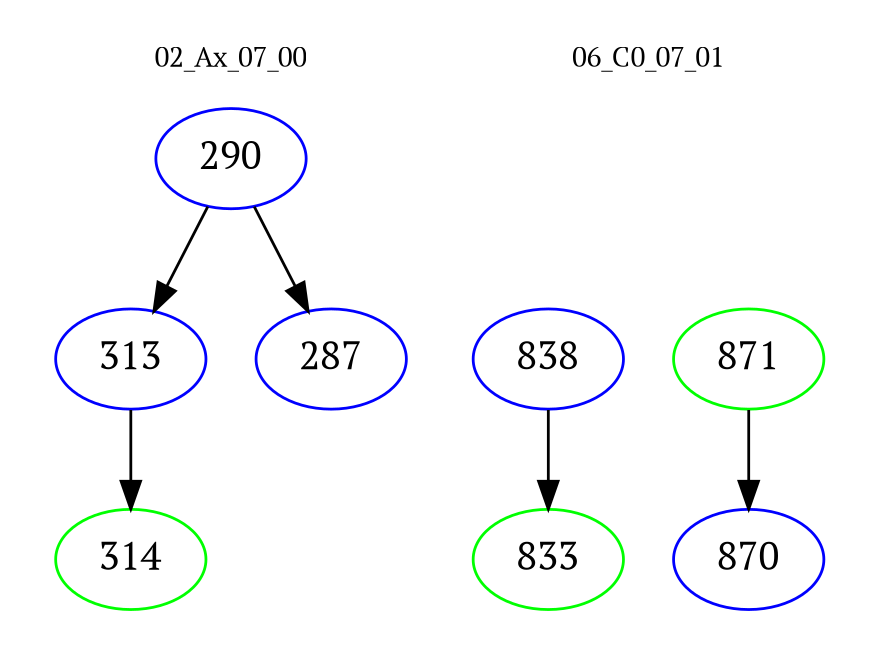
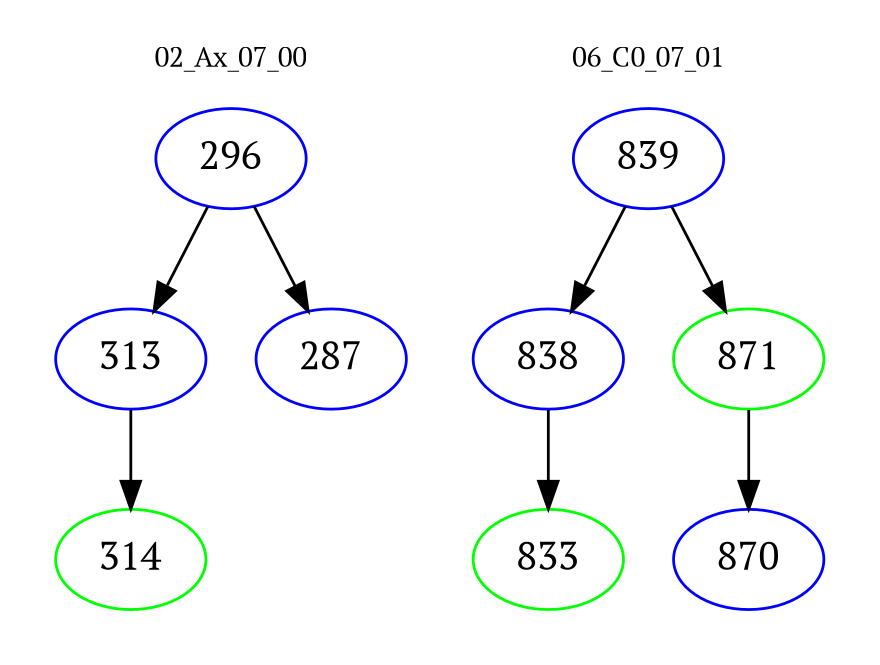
(231, 159) -> (231, 159)
none -> (649, 159)
